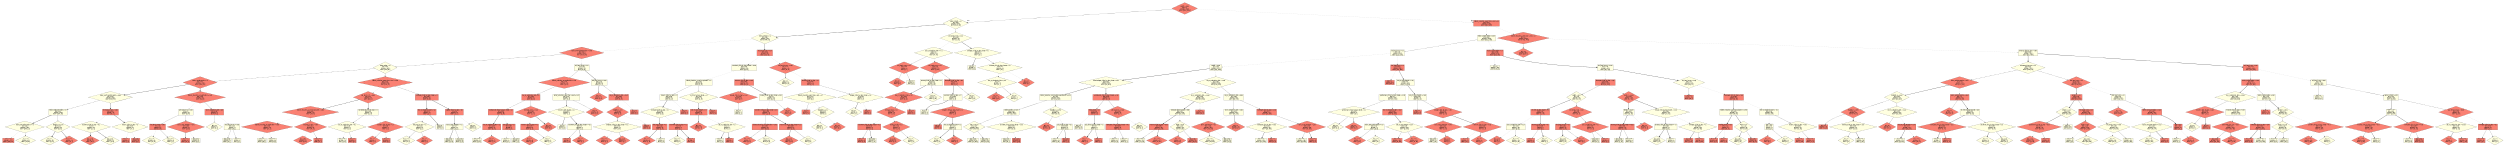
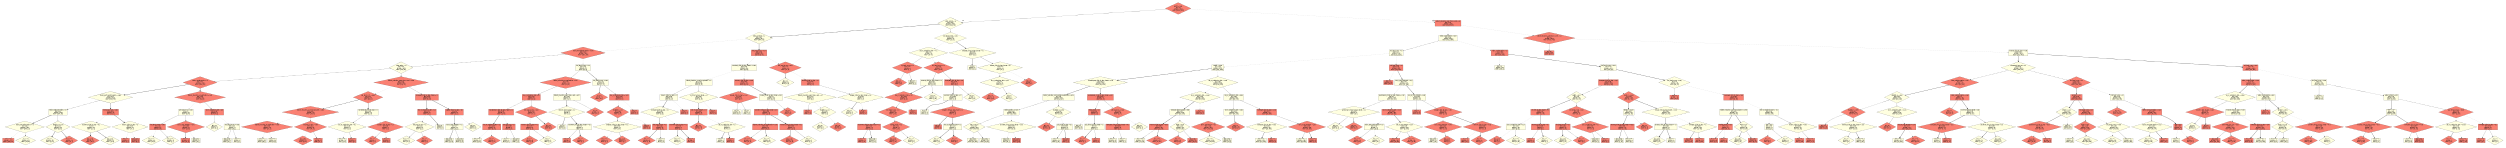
(1523, 53) -> (1549, 53)
none -> (737, 112)
